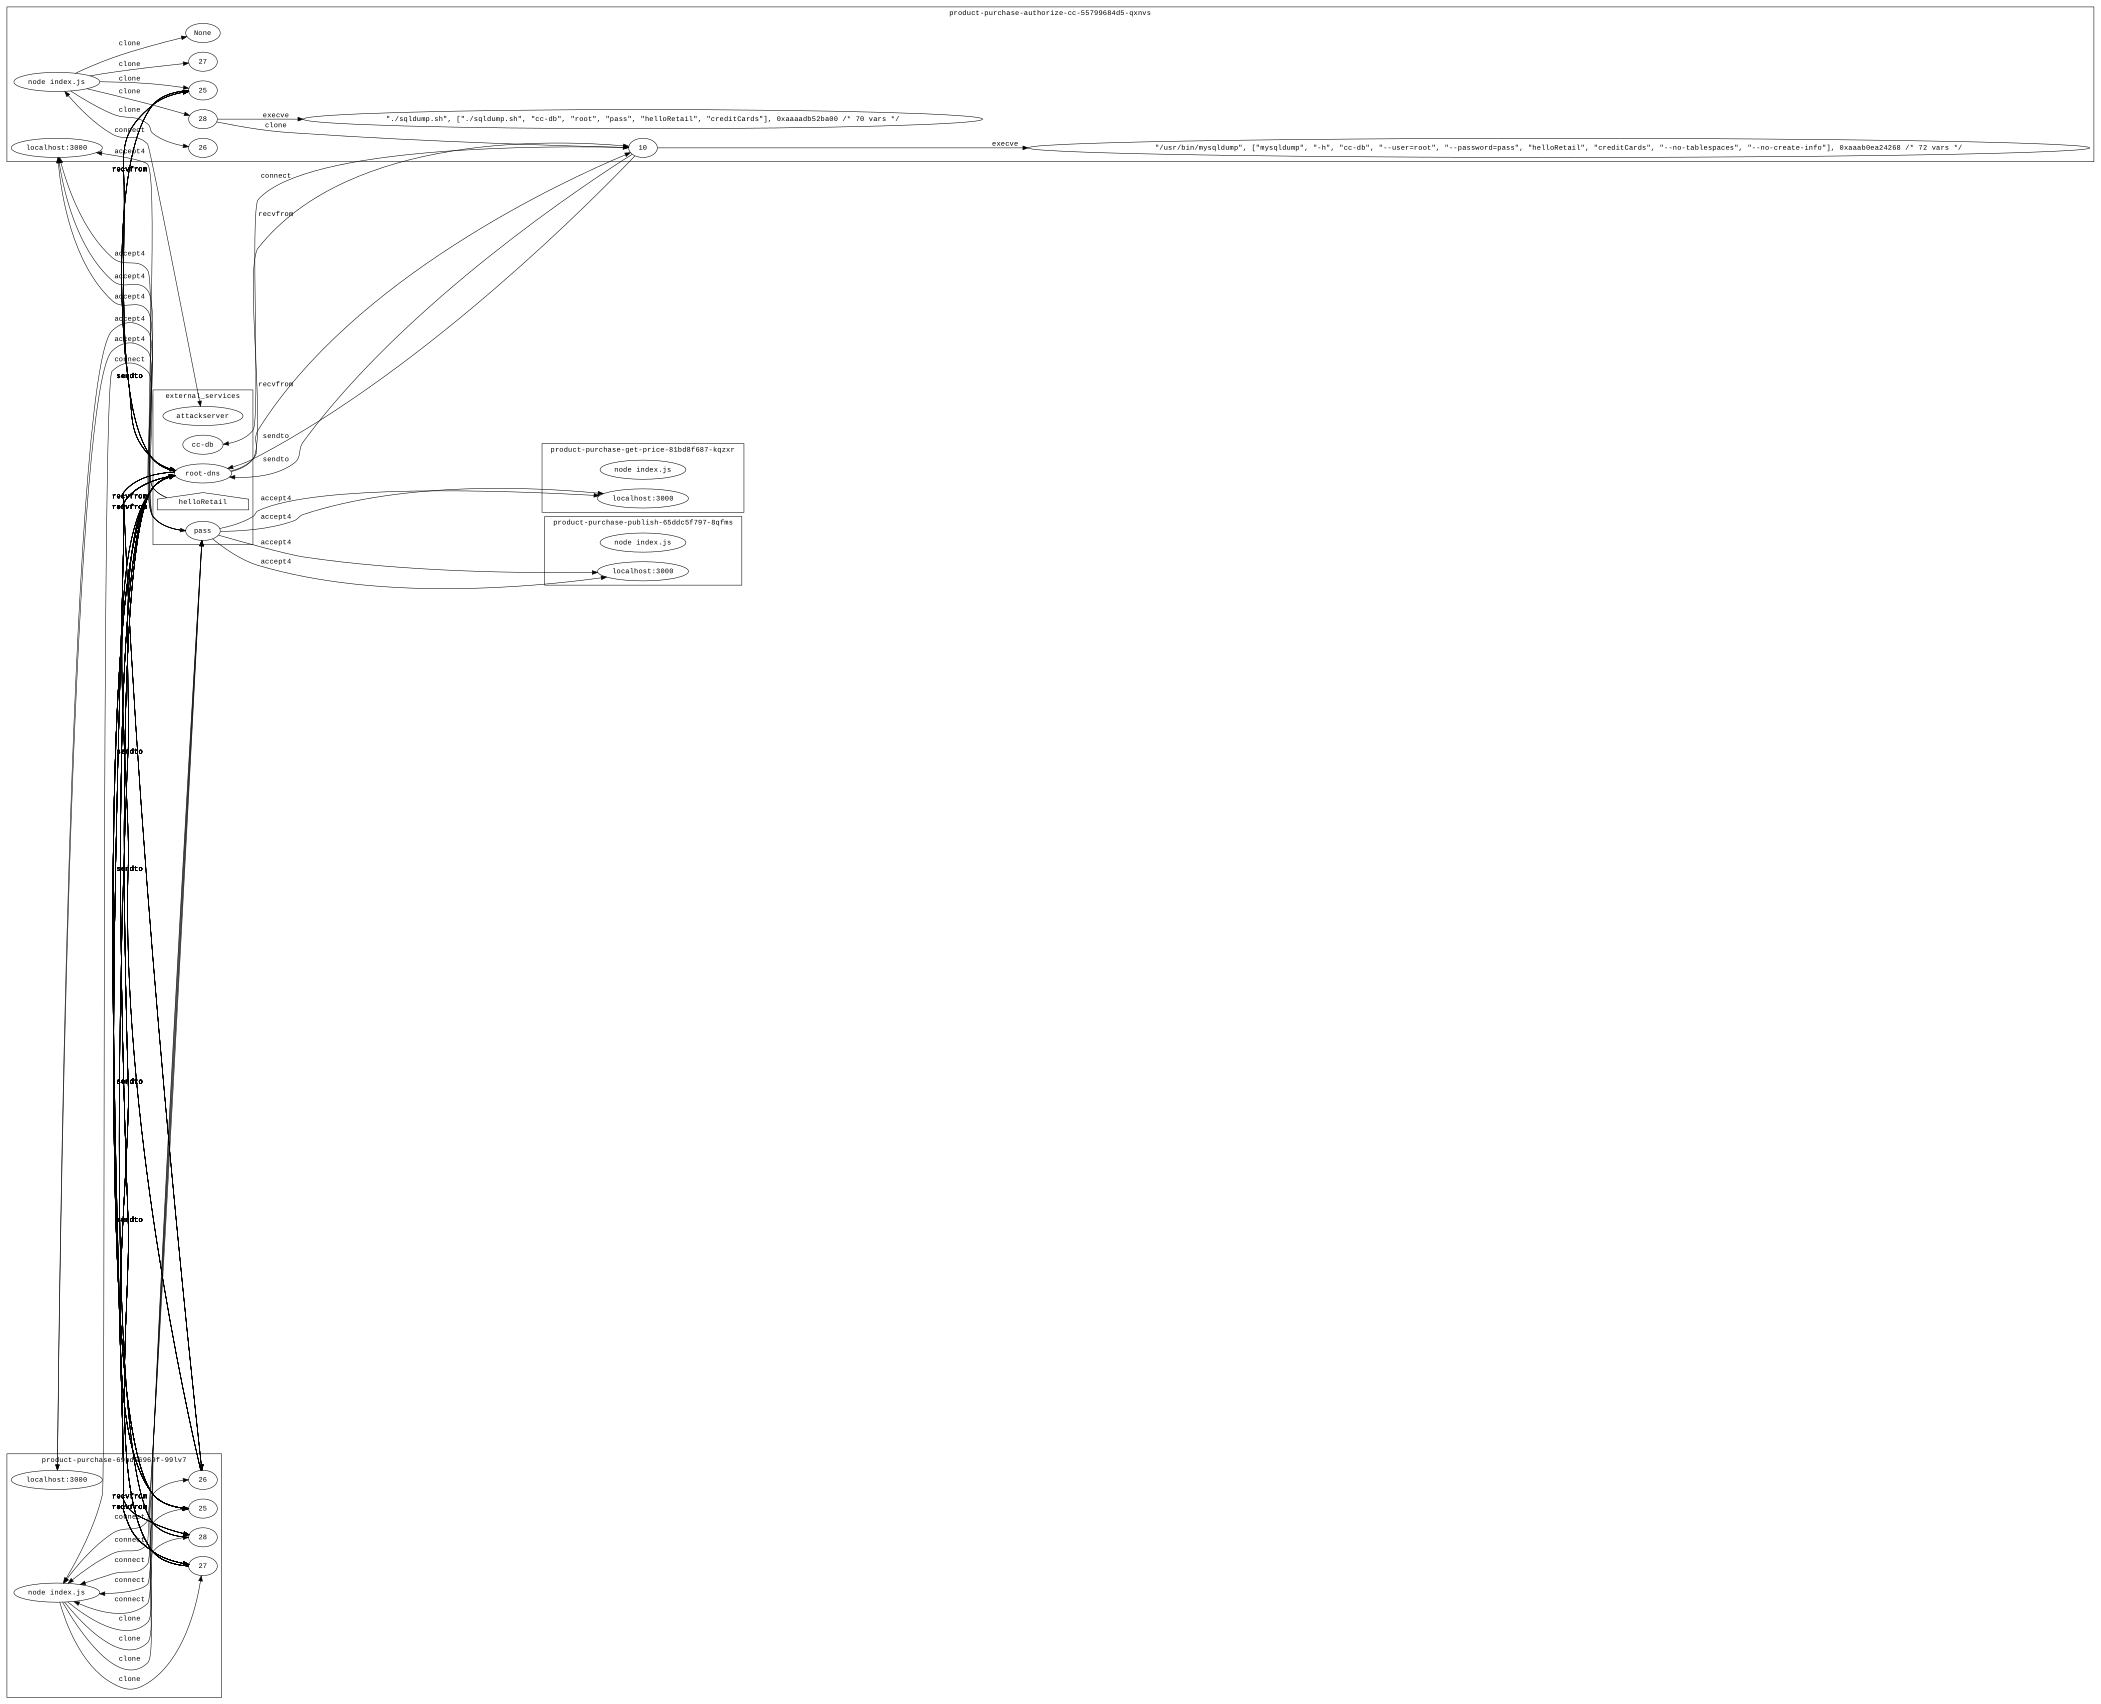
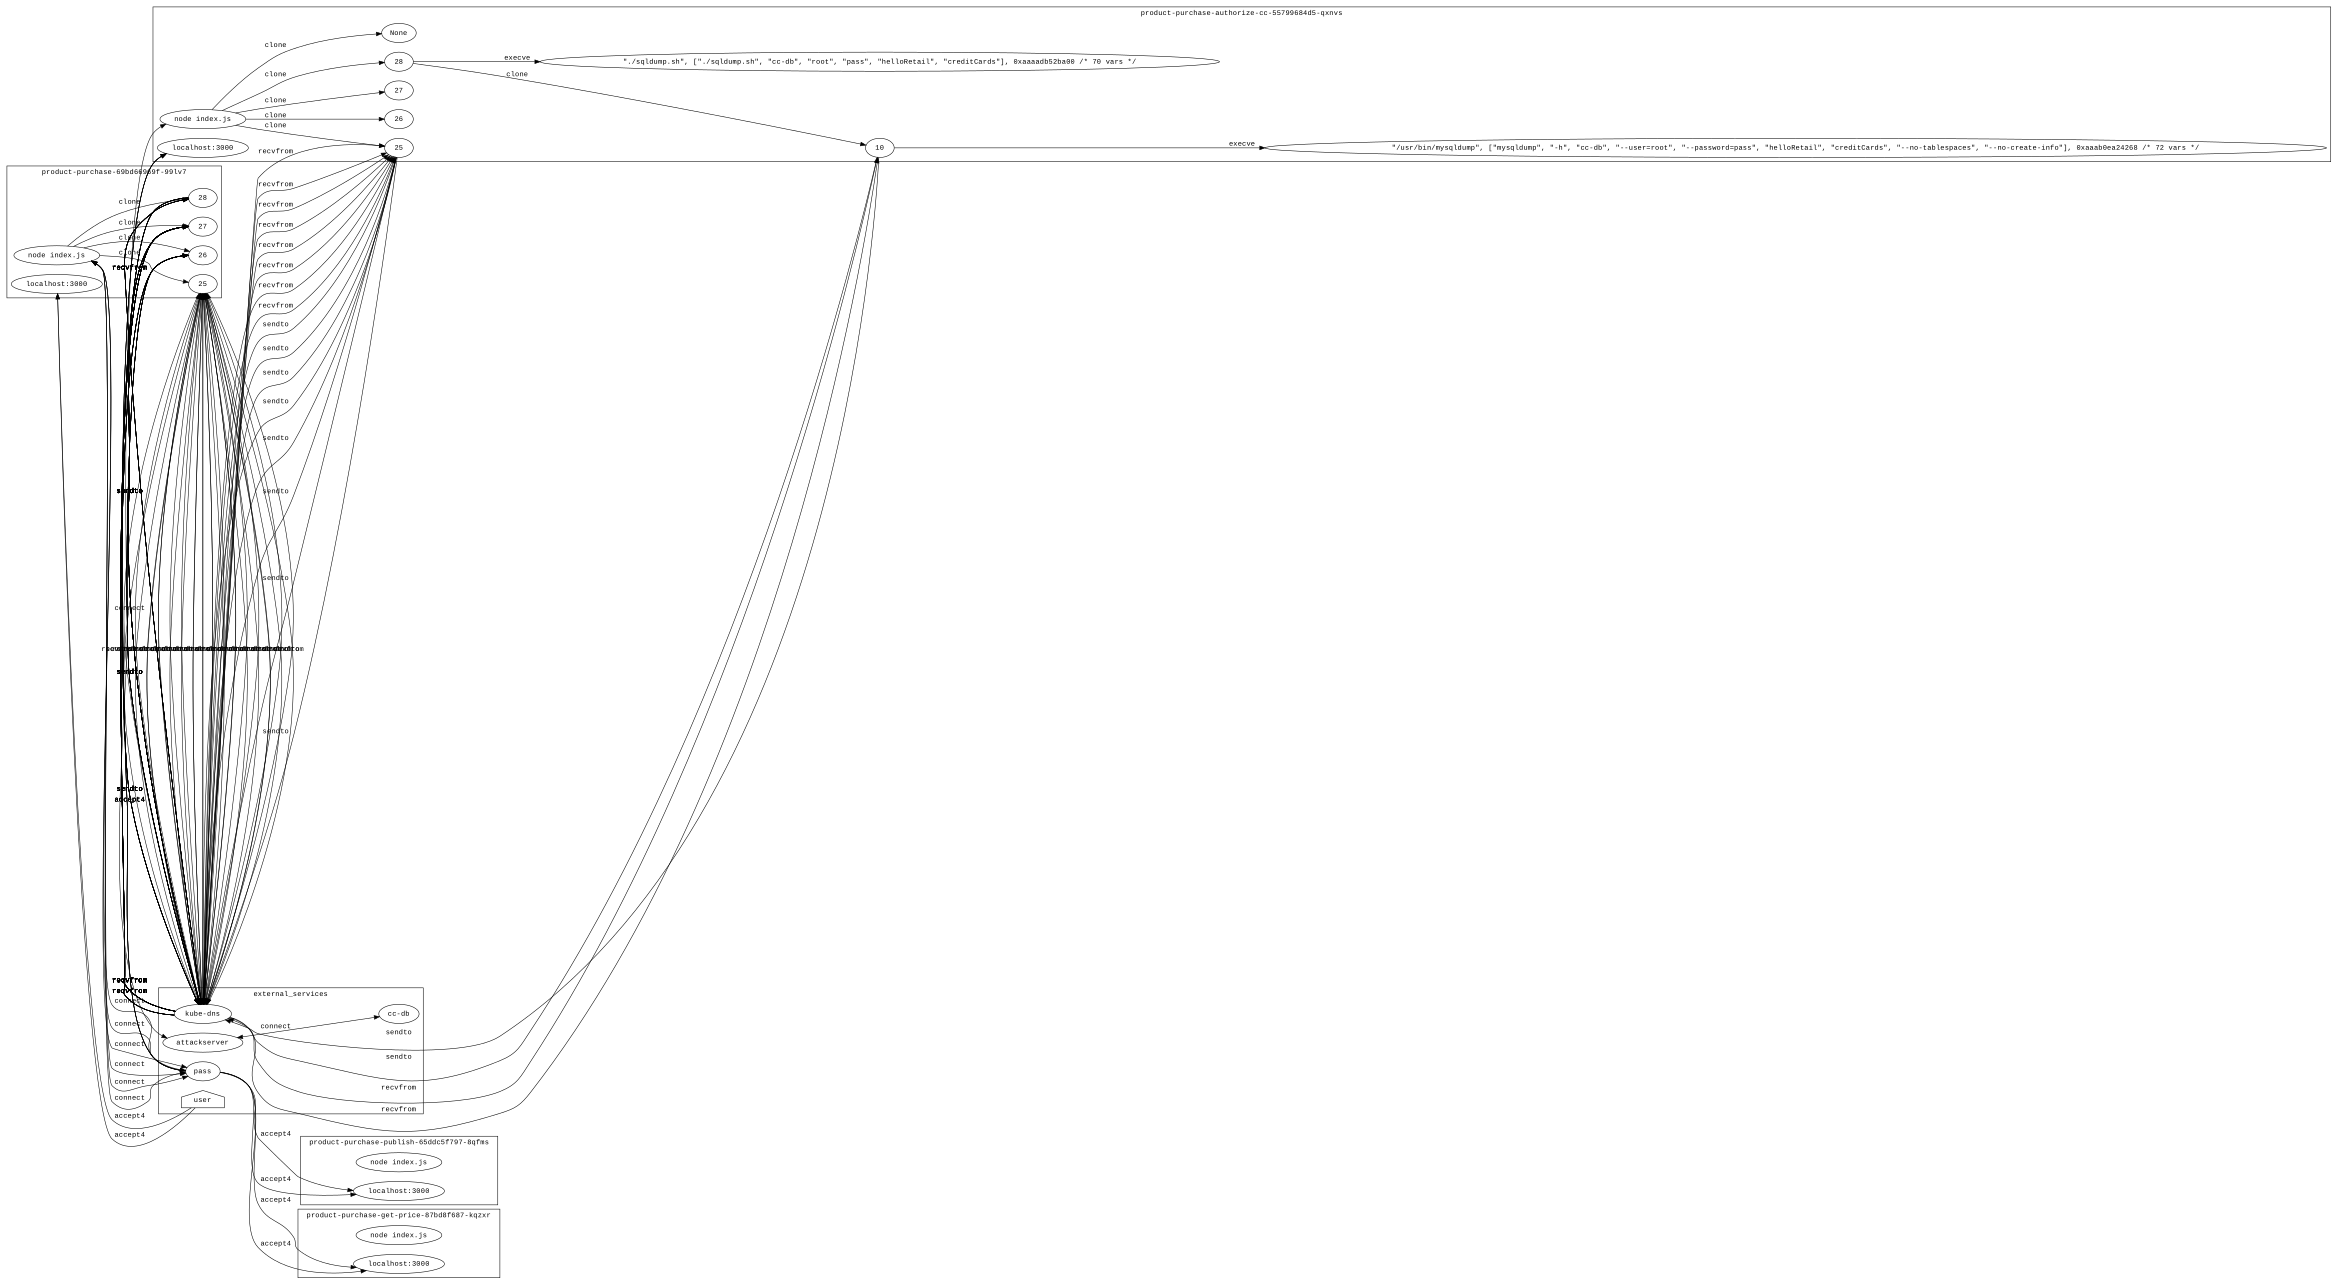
(309, 174) -> (308, 1027)
(643, 450) -> (399, 1215)
(203, 473) -> (203, 1014)
(203, 502) -> (203, 1100)
